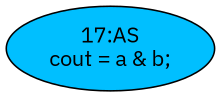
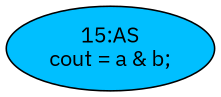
(110, 49) -> (110, 49)
